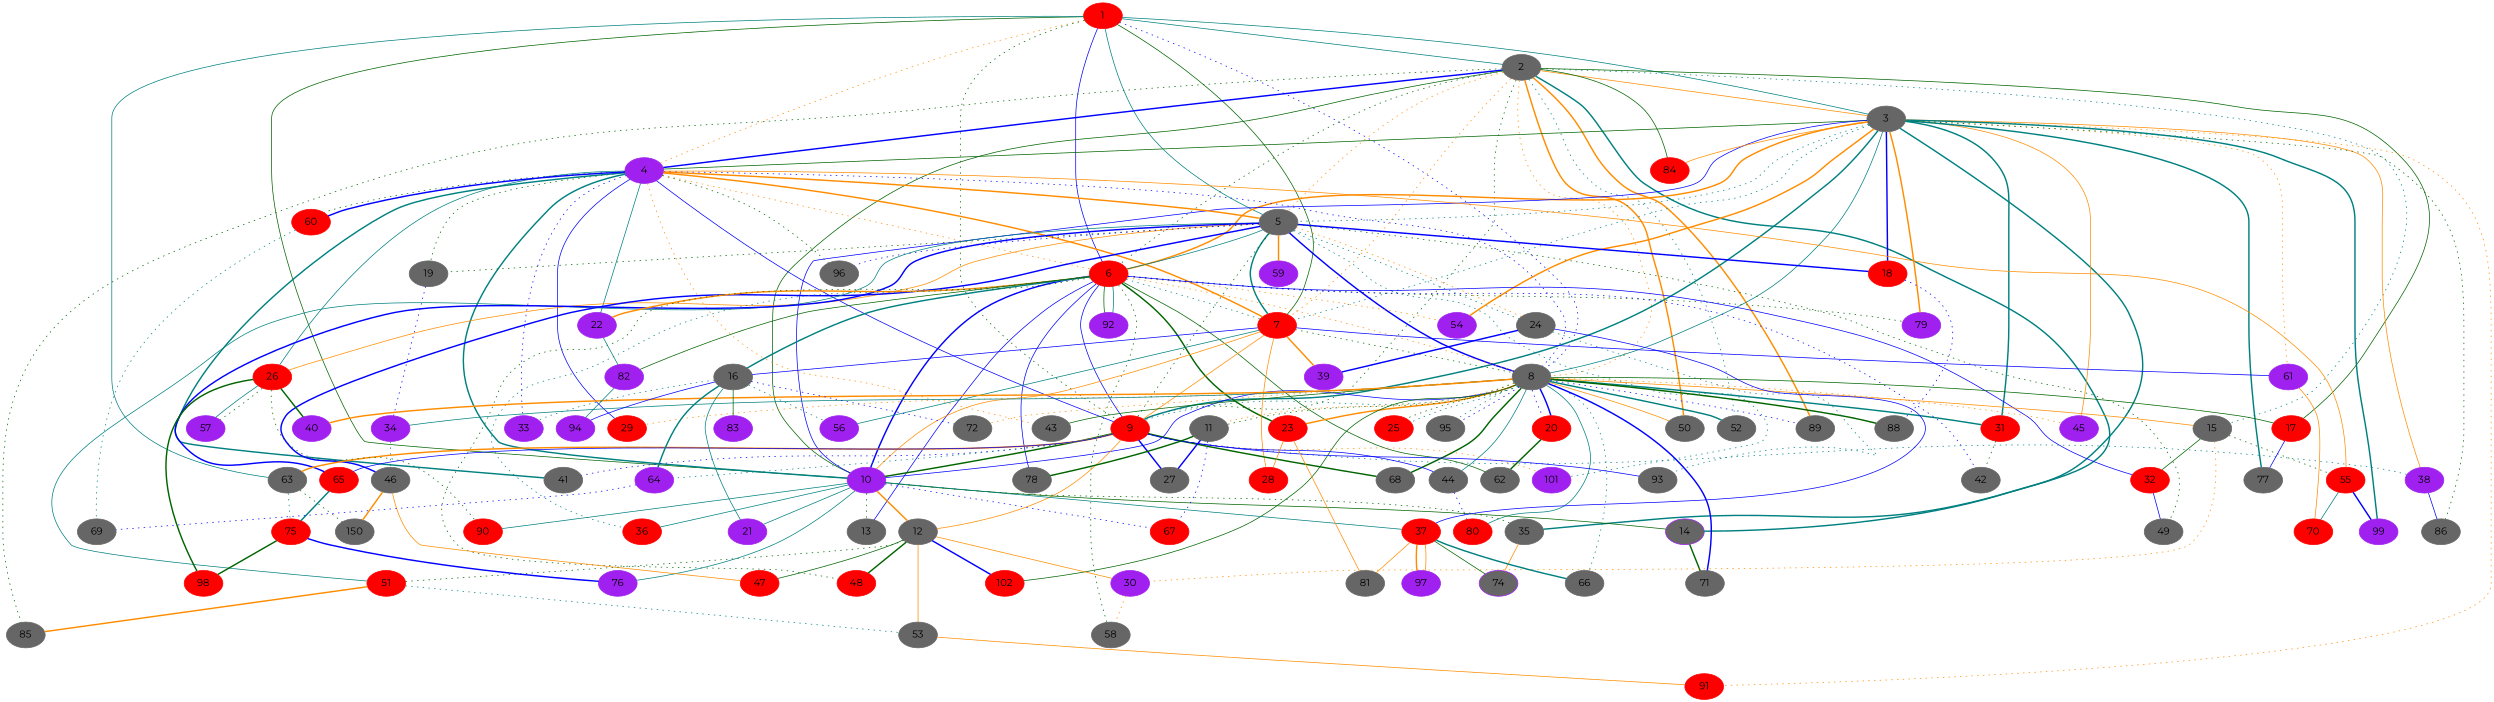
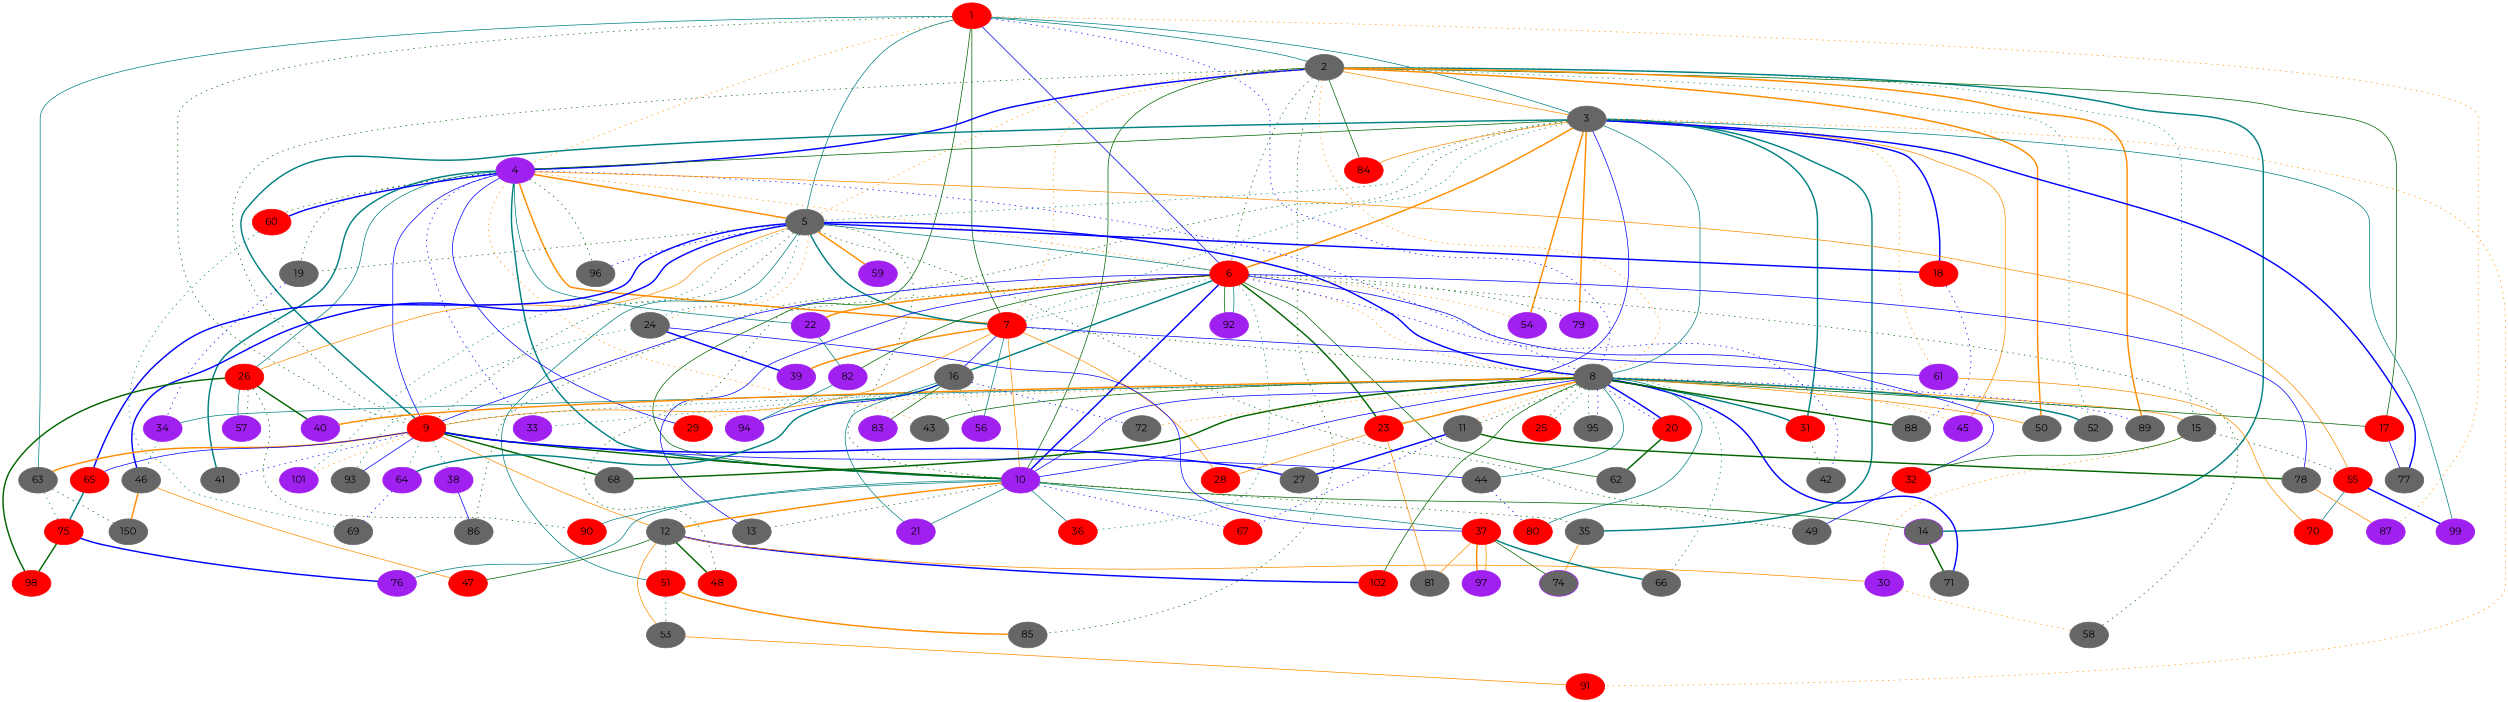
(2370, 162) -> none
(2293, 163) -> (2151, 154)
(2208, 177) -> (2050, 183)
none -> (882, 374)
none -> (2386, 532)
